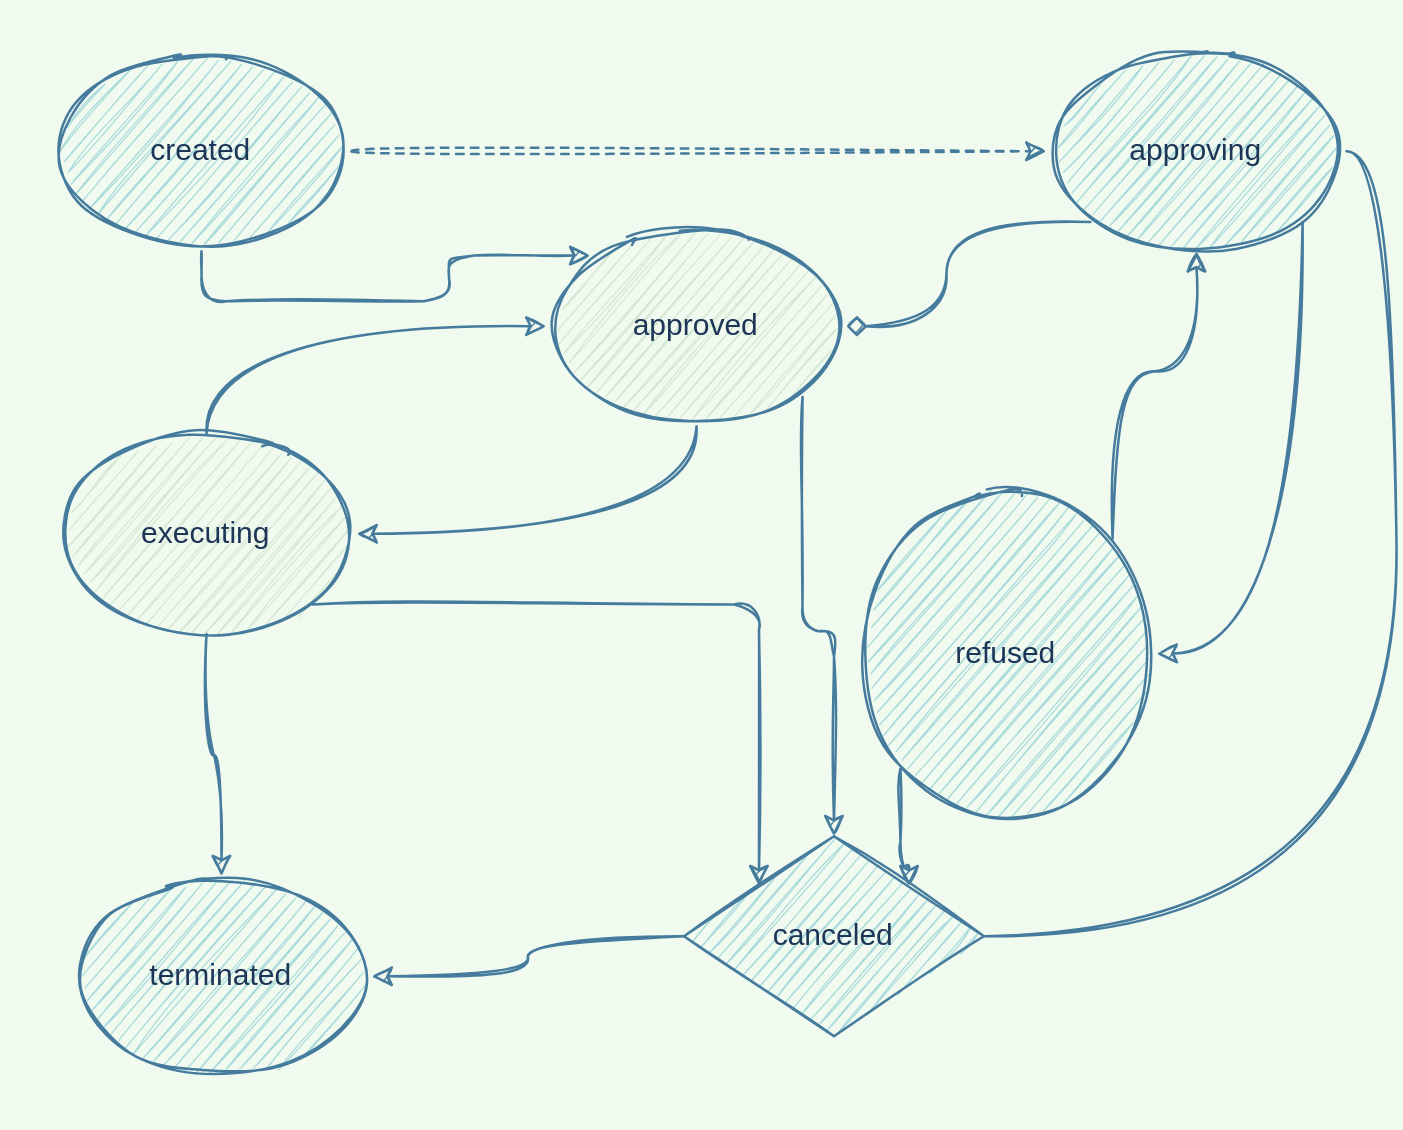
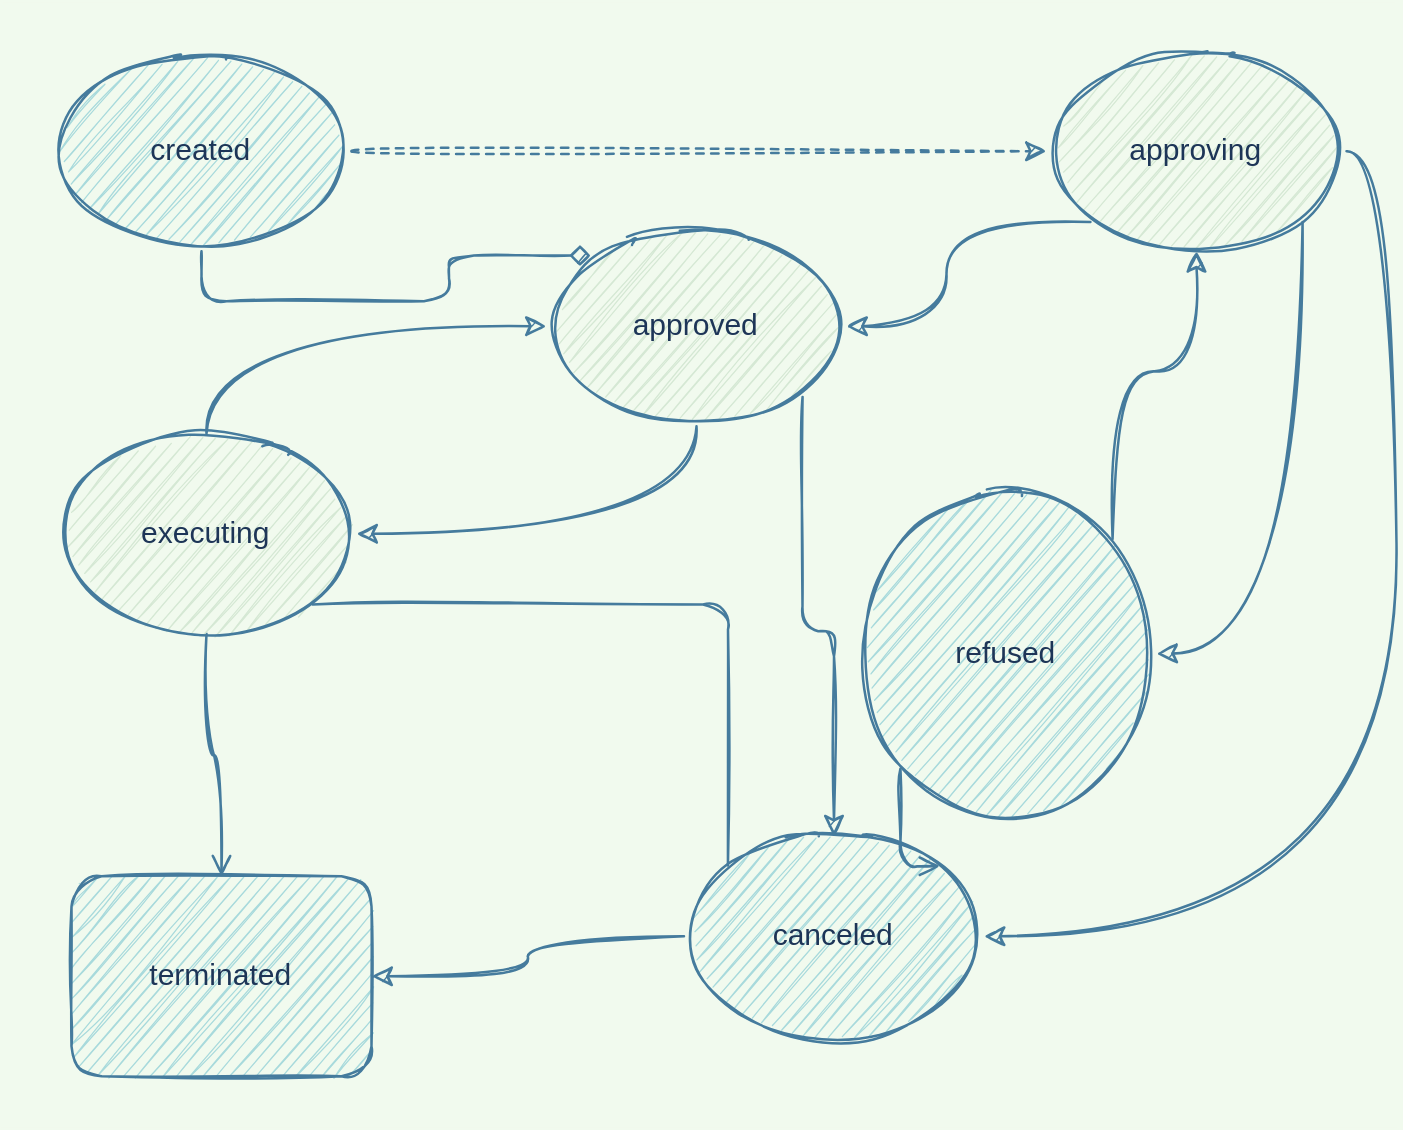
(1196, 151) -> (1196, 151)
(571, 256) -> (570, 256)
(867, 326) -> (865, 326)
(221, 858) -> (221, 863)
(759, 866) -> (728, 729)
(904, 866) -> (930, 866)
(1237, 879) -> (1247, 877)
(834, 936) -> (834, 936)
(221, 976) -> (221, 976)
